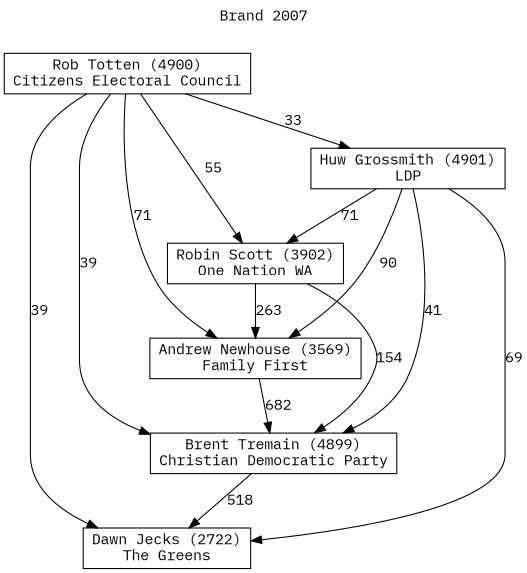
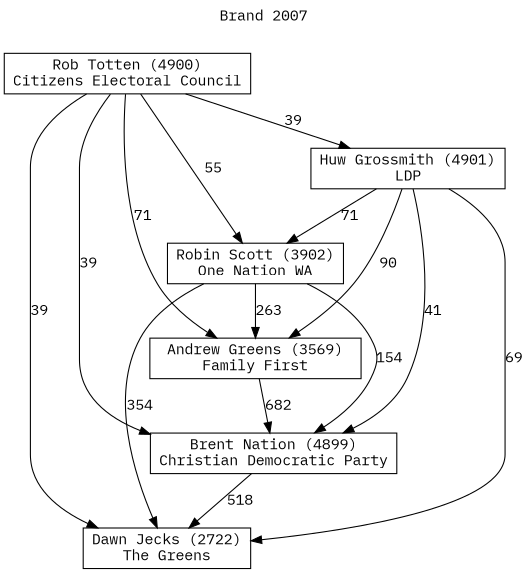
(293, 121) -> (293, 121)
(255, 358) -> (255, 358)
none -> (126, 386)
(274, 453) -> (274, 453)
